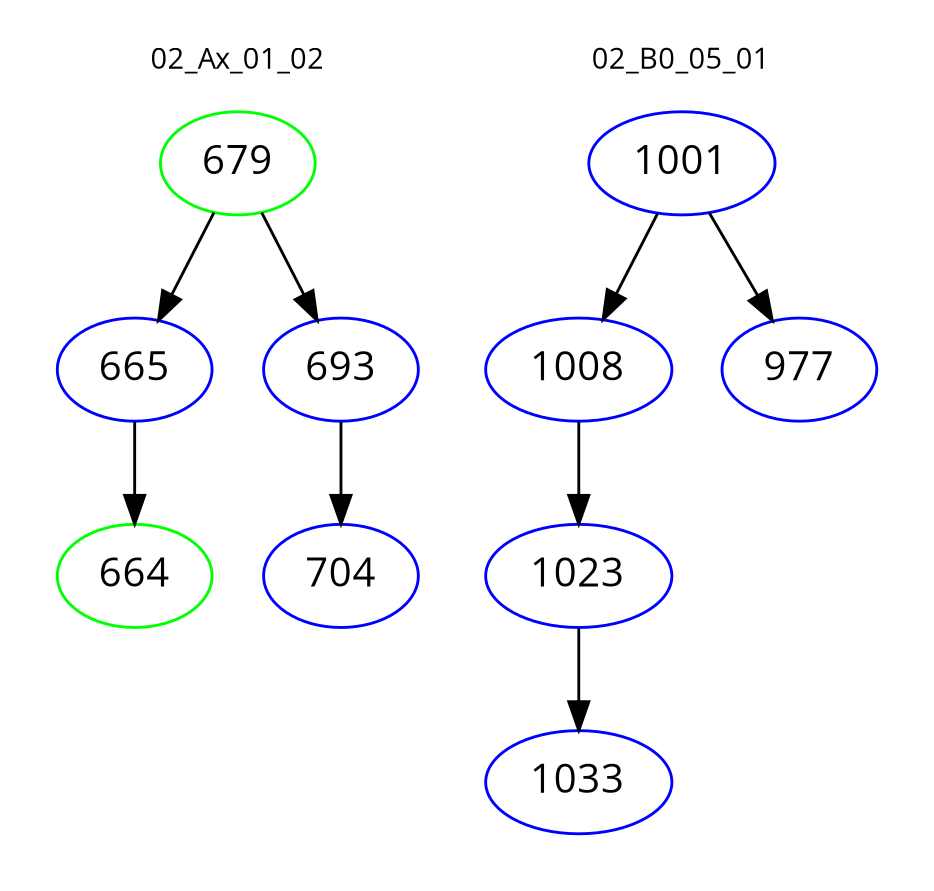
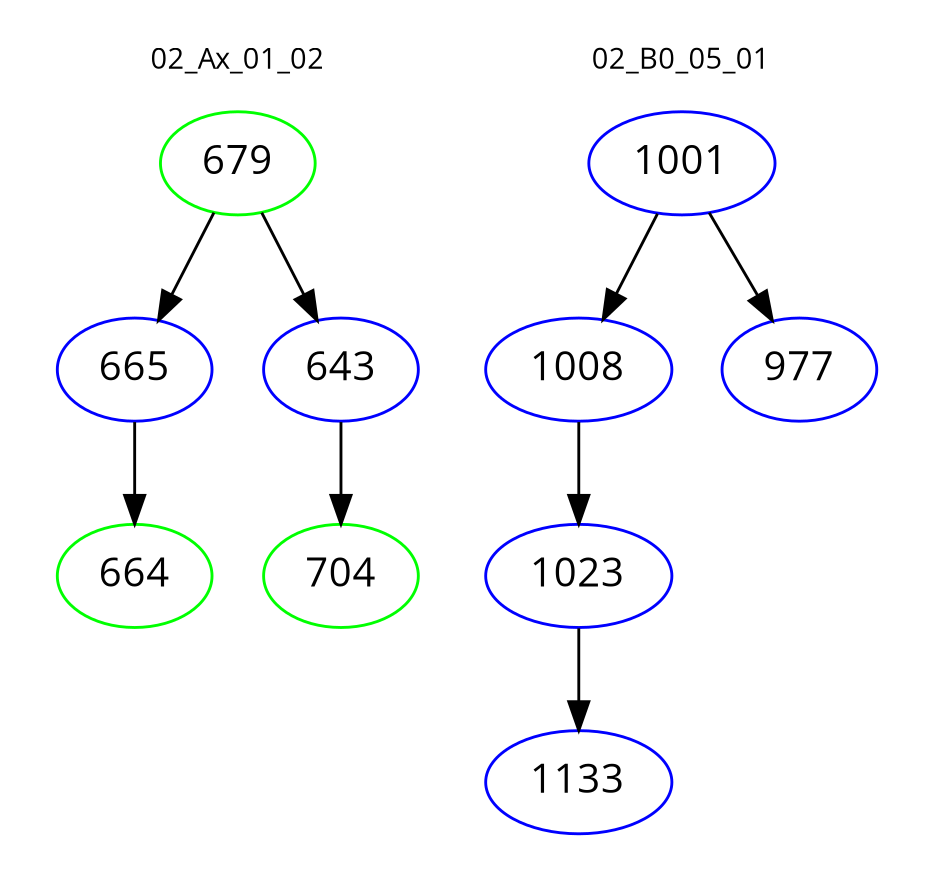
(341, 370) -> (341, 370)
(341, 576) -> (341, 576)
(579, 782) -> (579, 782)
